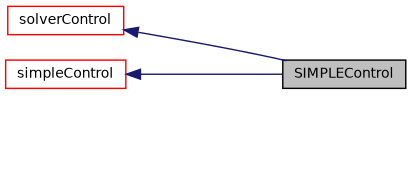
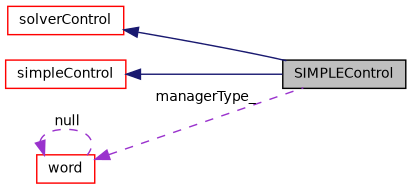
none -> (66, 169)
